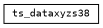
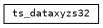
(51, 14) -> (51, 14)
